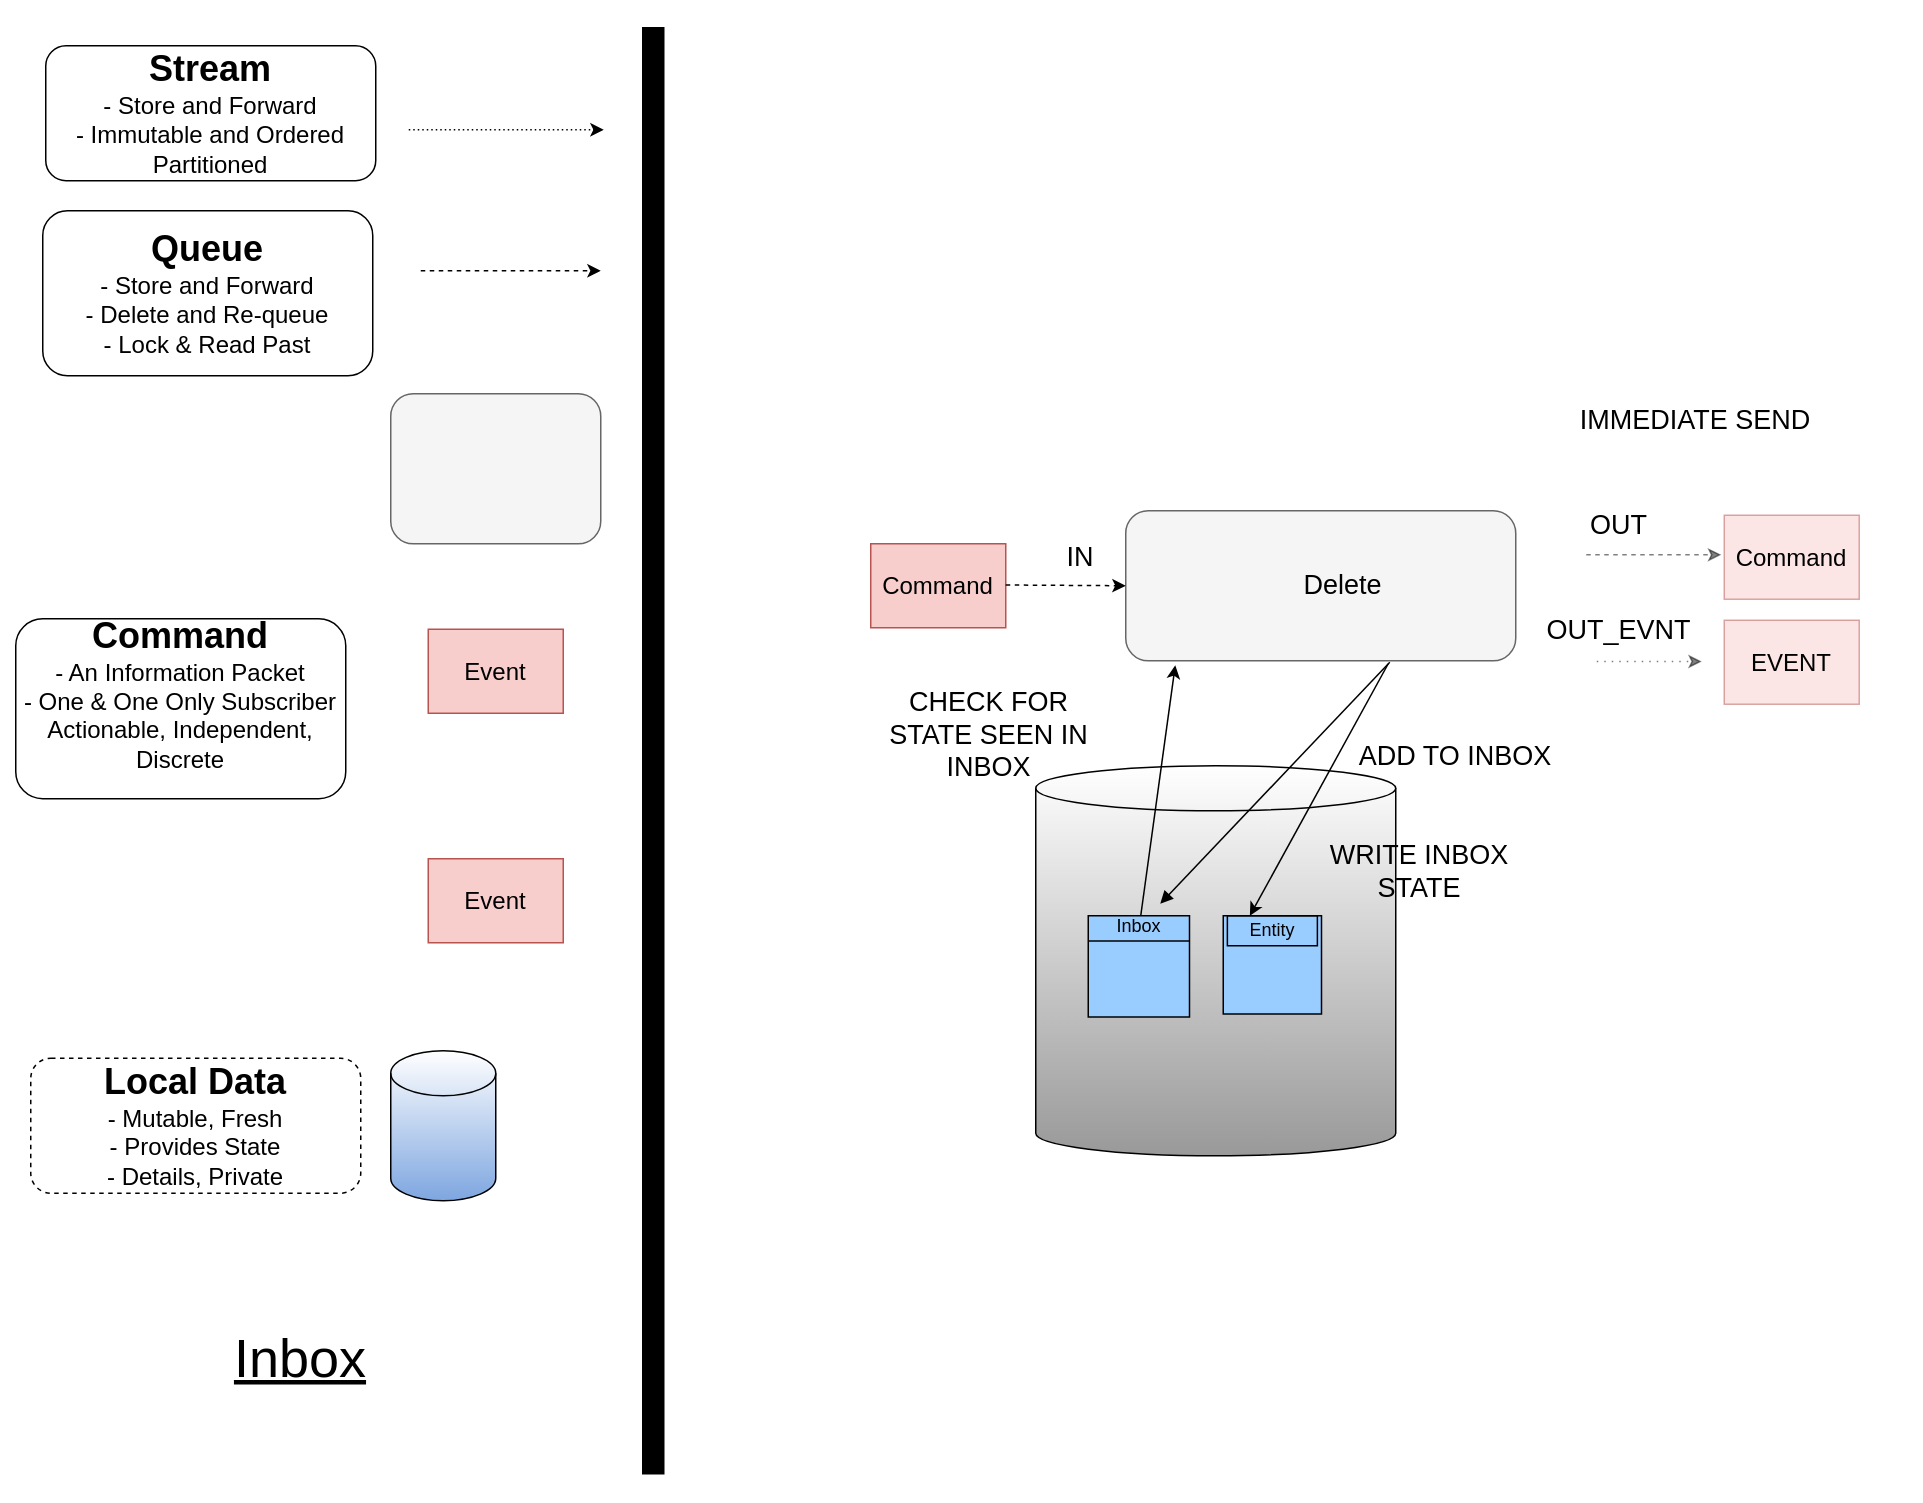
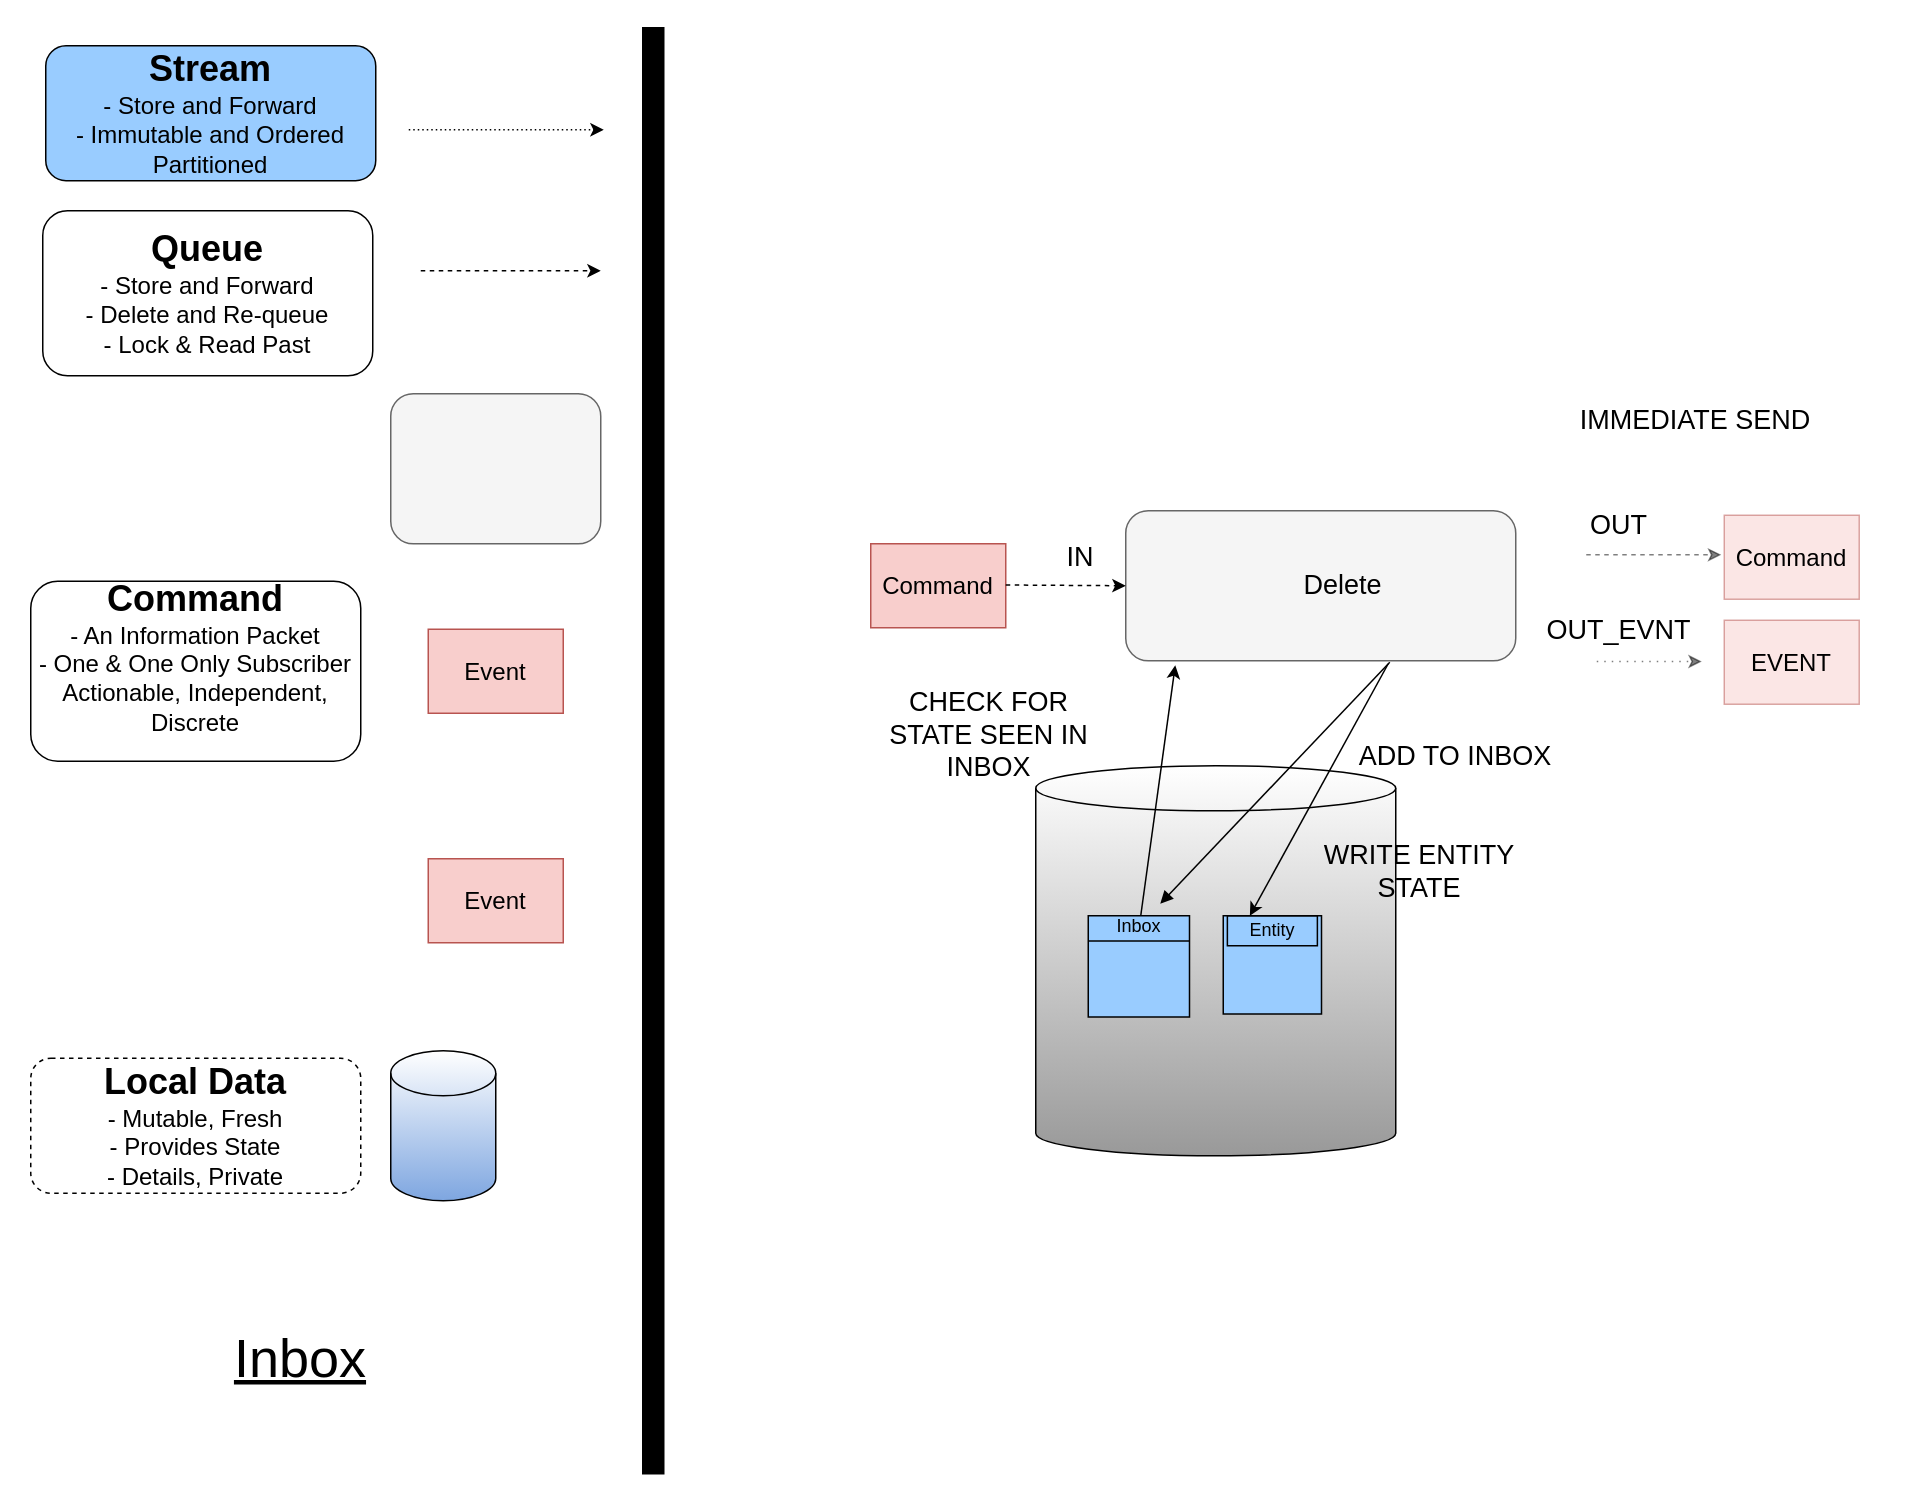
(211, 113) -> (211, 113)
(181, 709) -> (196, 671)
(1420, 872) -> (1420, 872)
